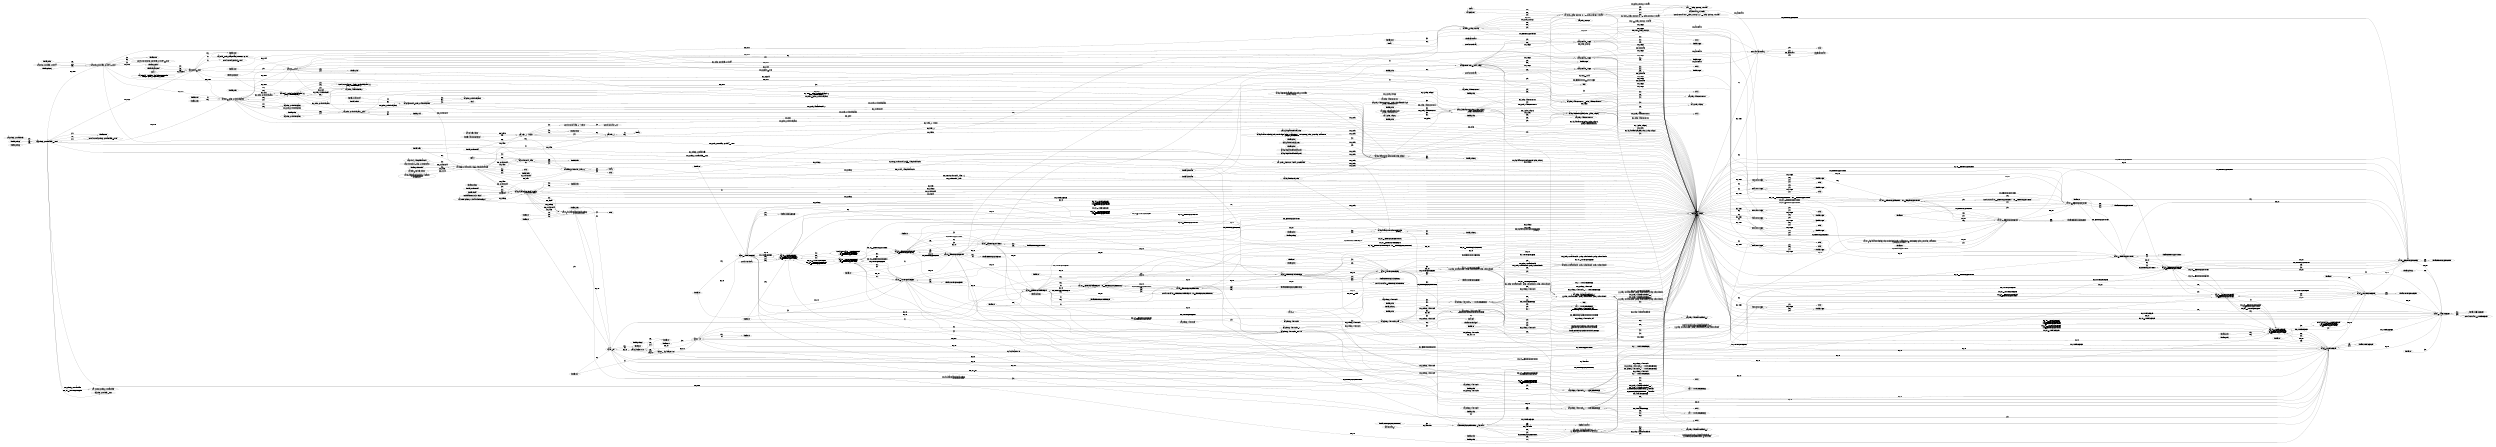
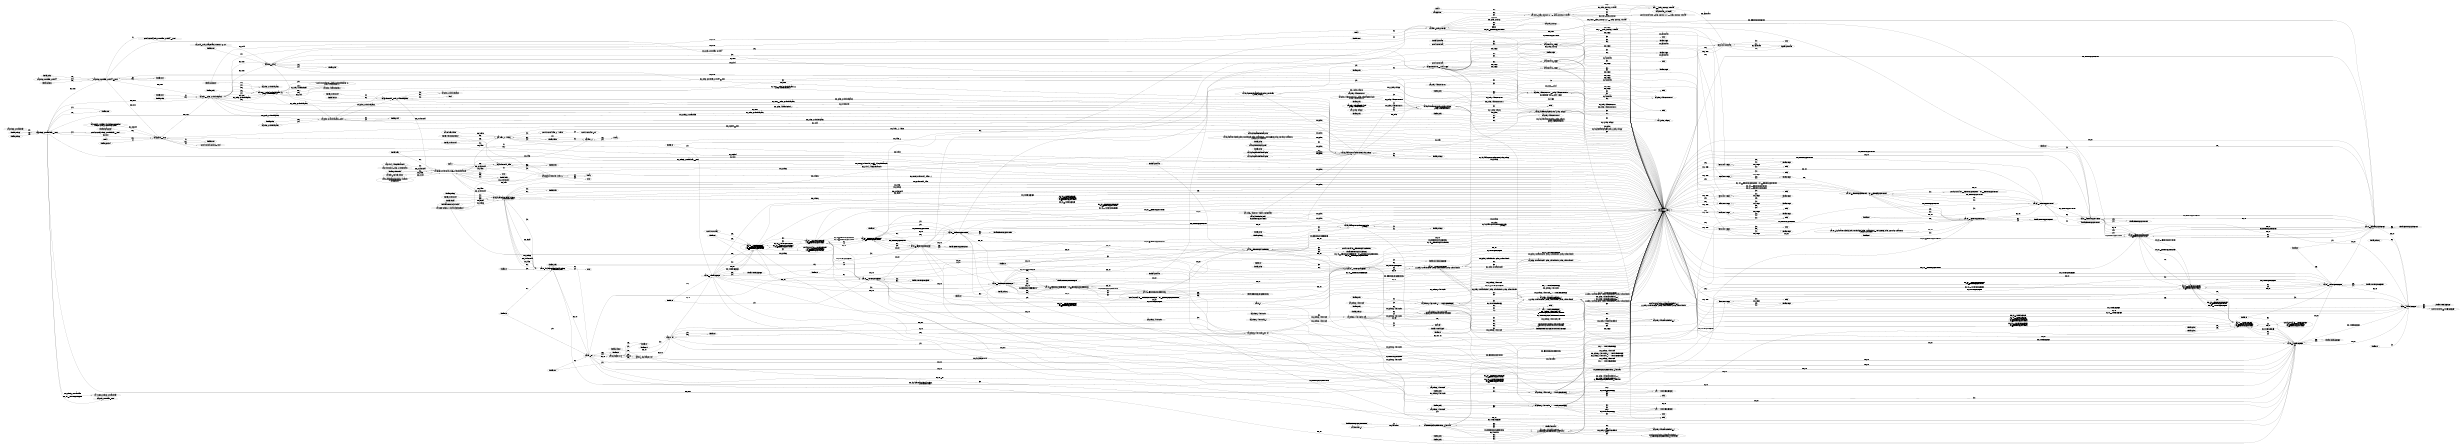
(1528, 25) -> (1494, 27)
(133, 65) -> (132, 109)
(1352, 294) -> (1319, 287)
(1136, 366) -> (1213, 345)
